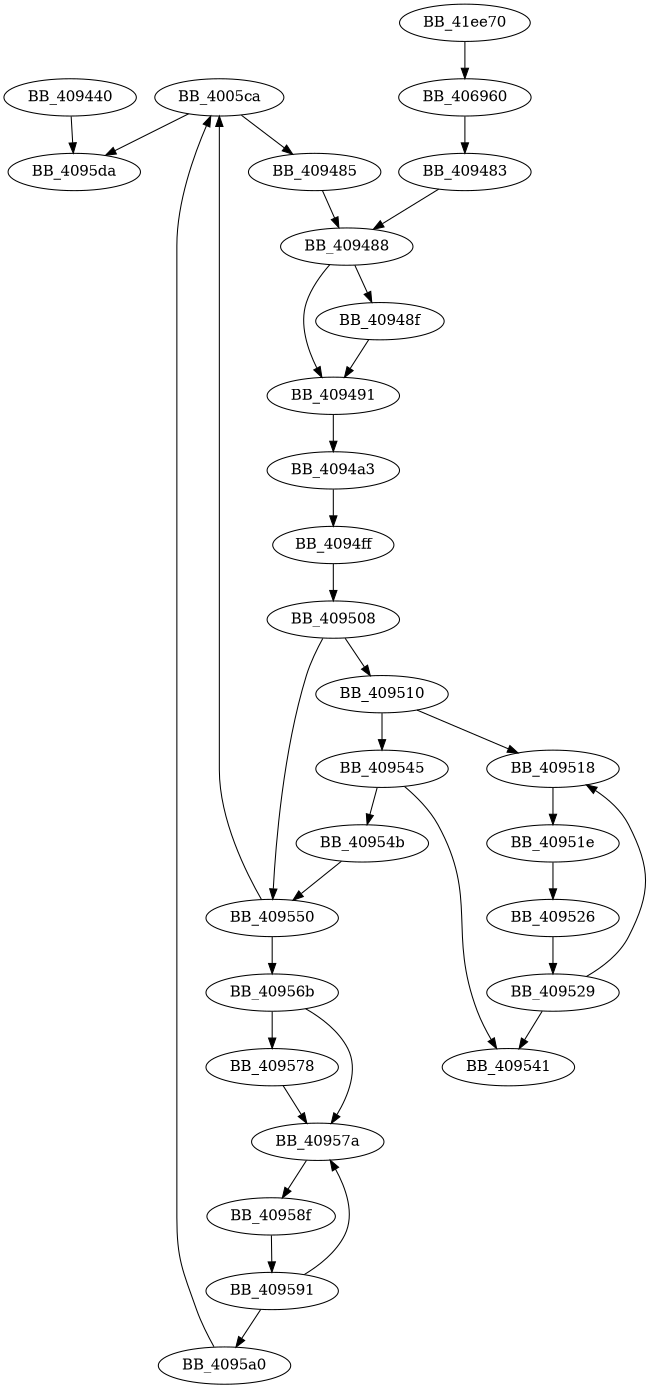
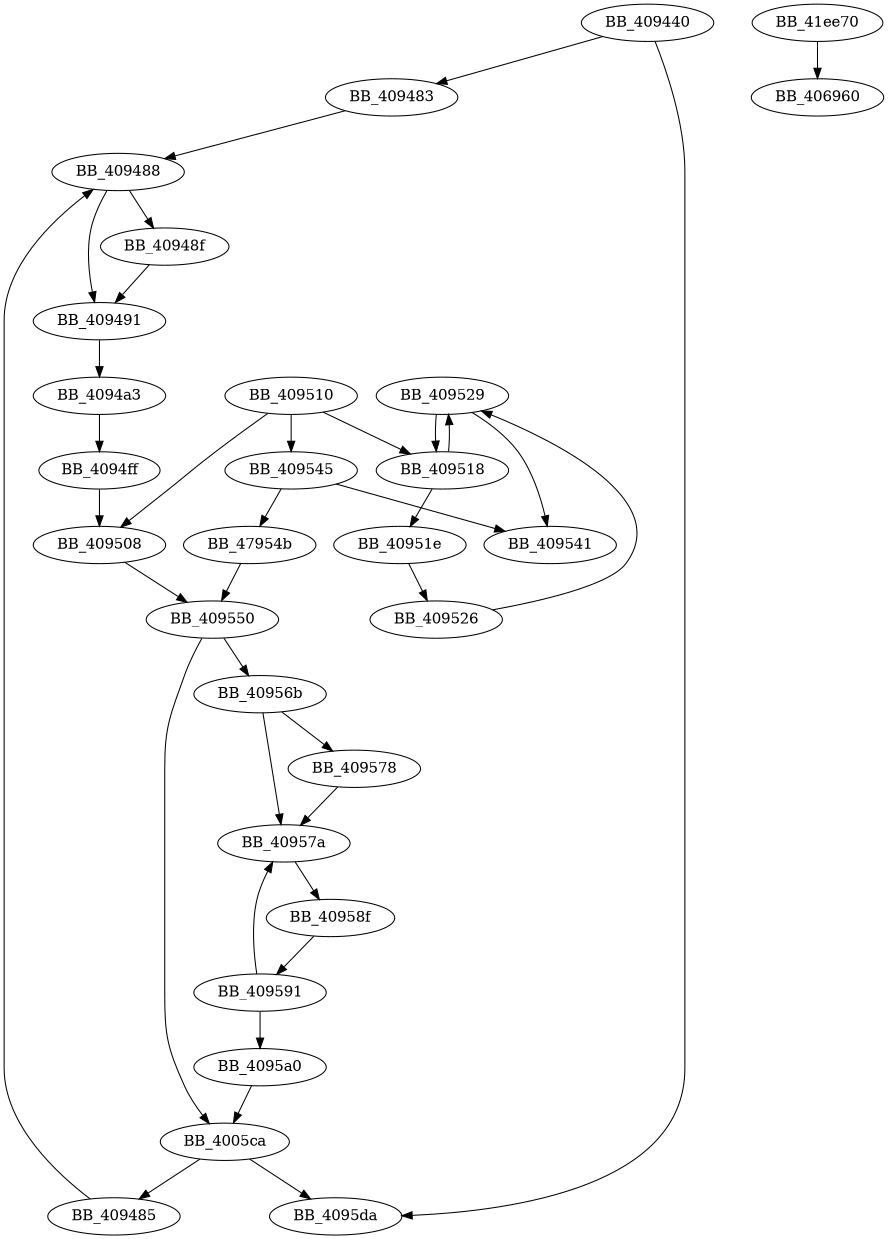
(465, 130) -> (525, 59)
none -> (449, 438)
(355, 653) -> (197, 466)
(362, 843) -> (250, 545)
